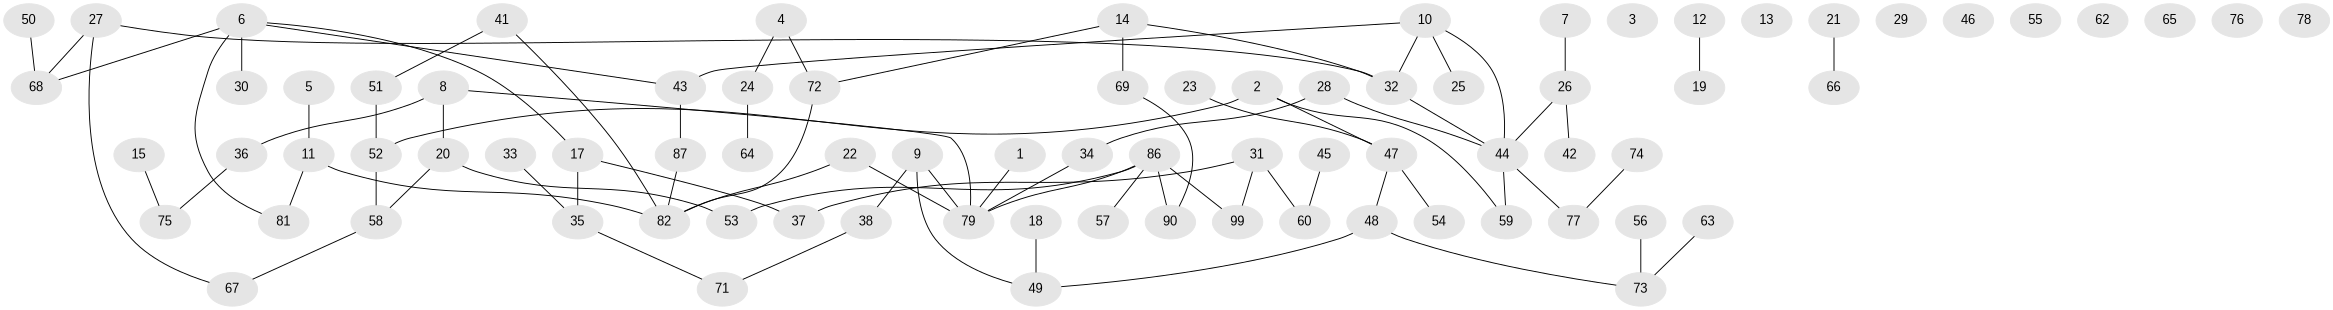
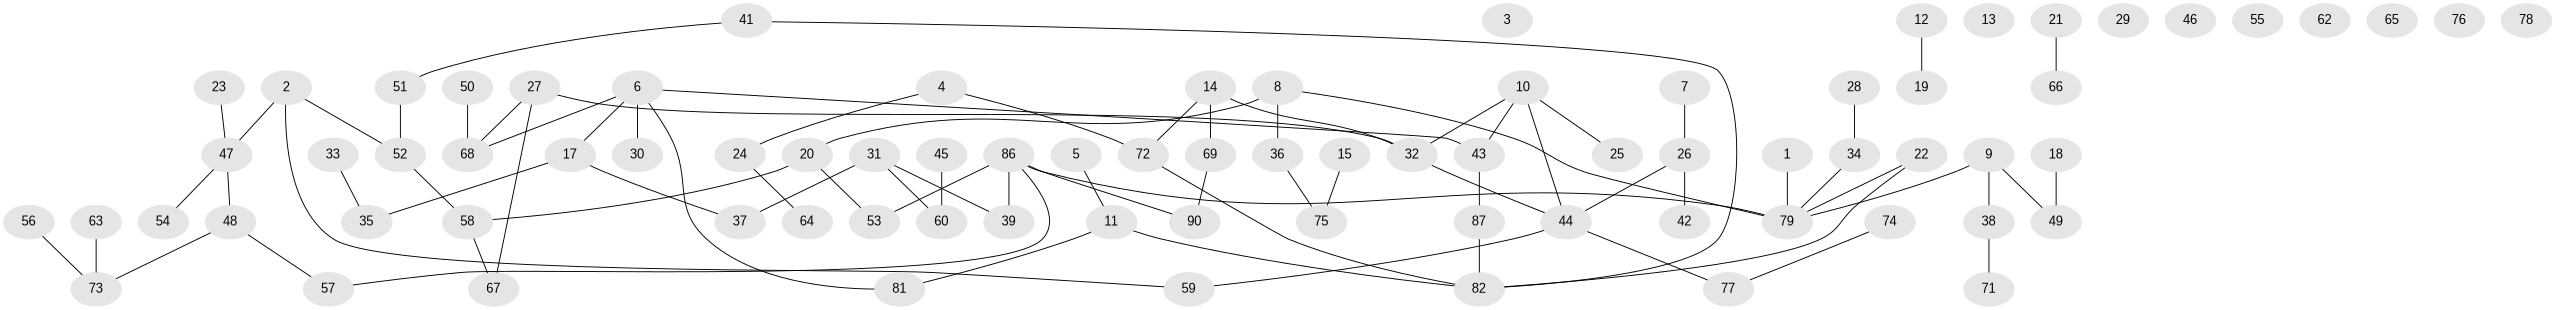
(1412, 123) -> none
(1238, 222) -> (1009, 222)
(650, 256) -> none
(1209, 269) -> (280, 256)
